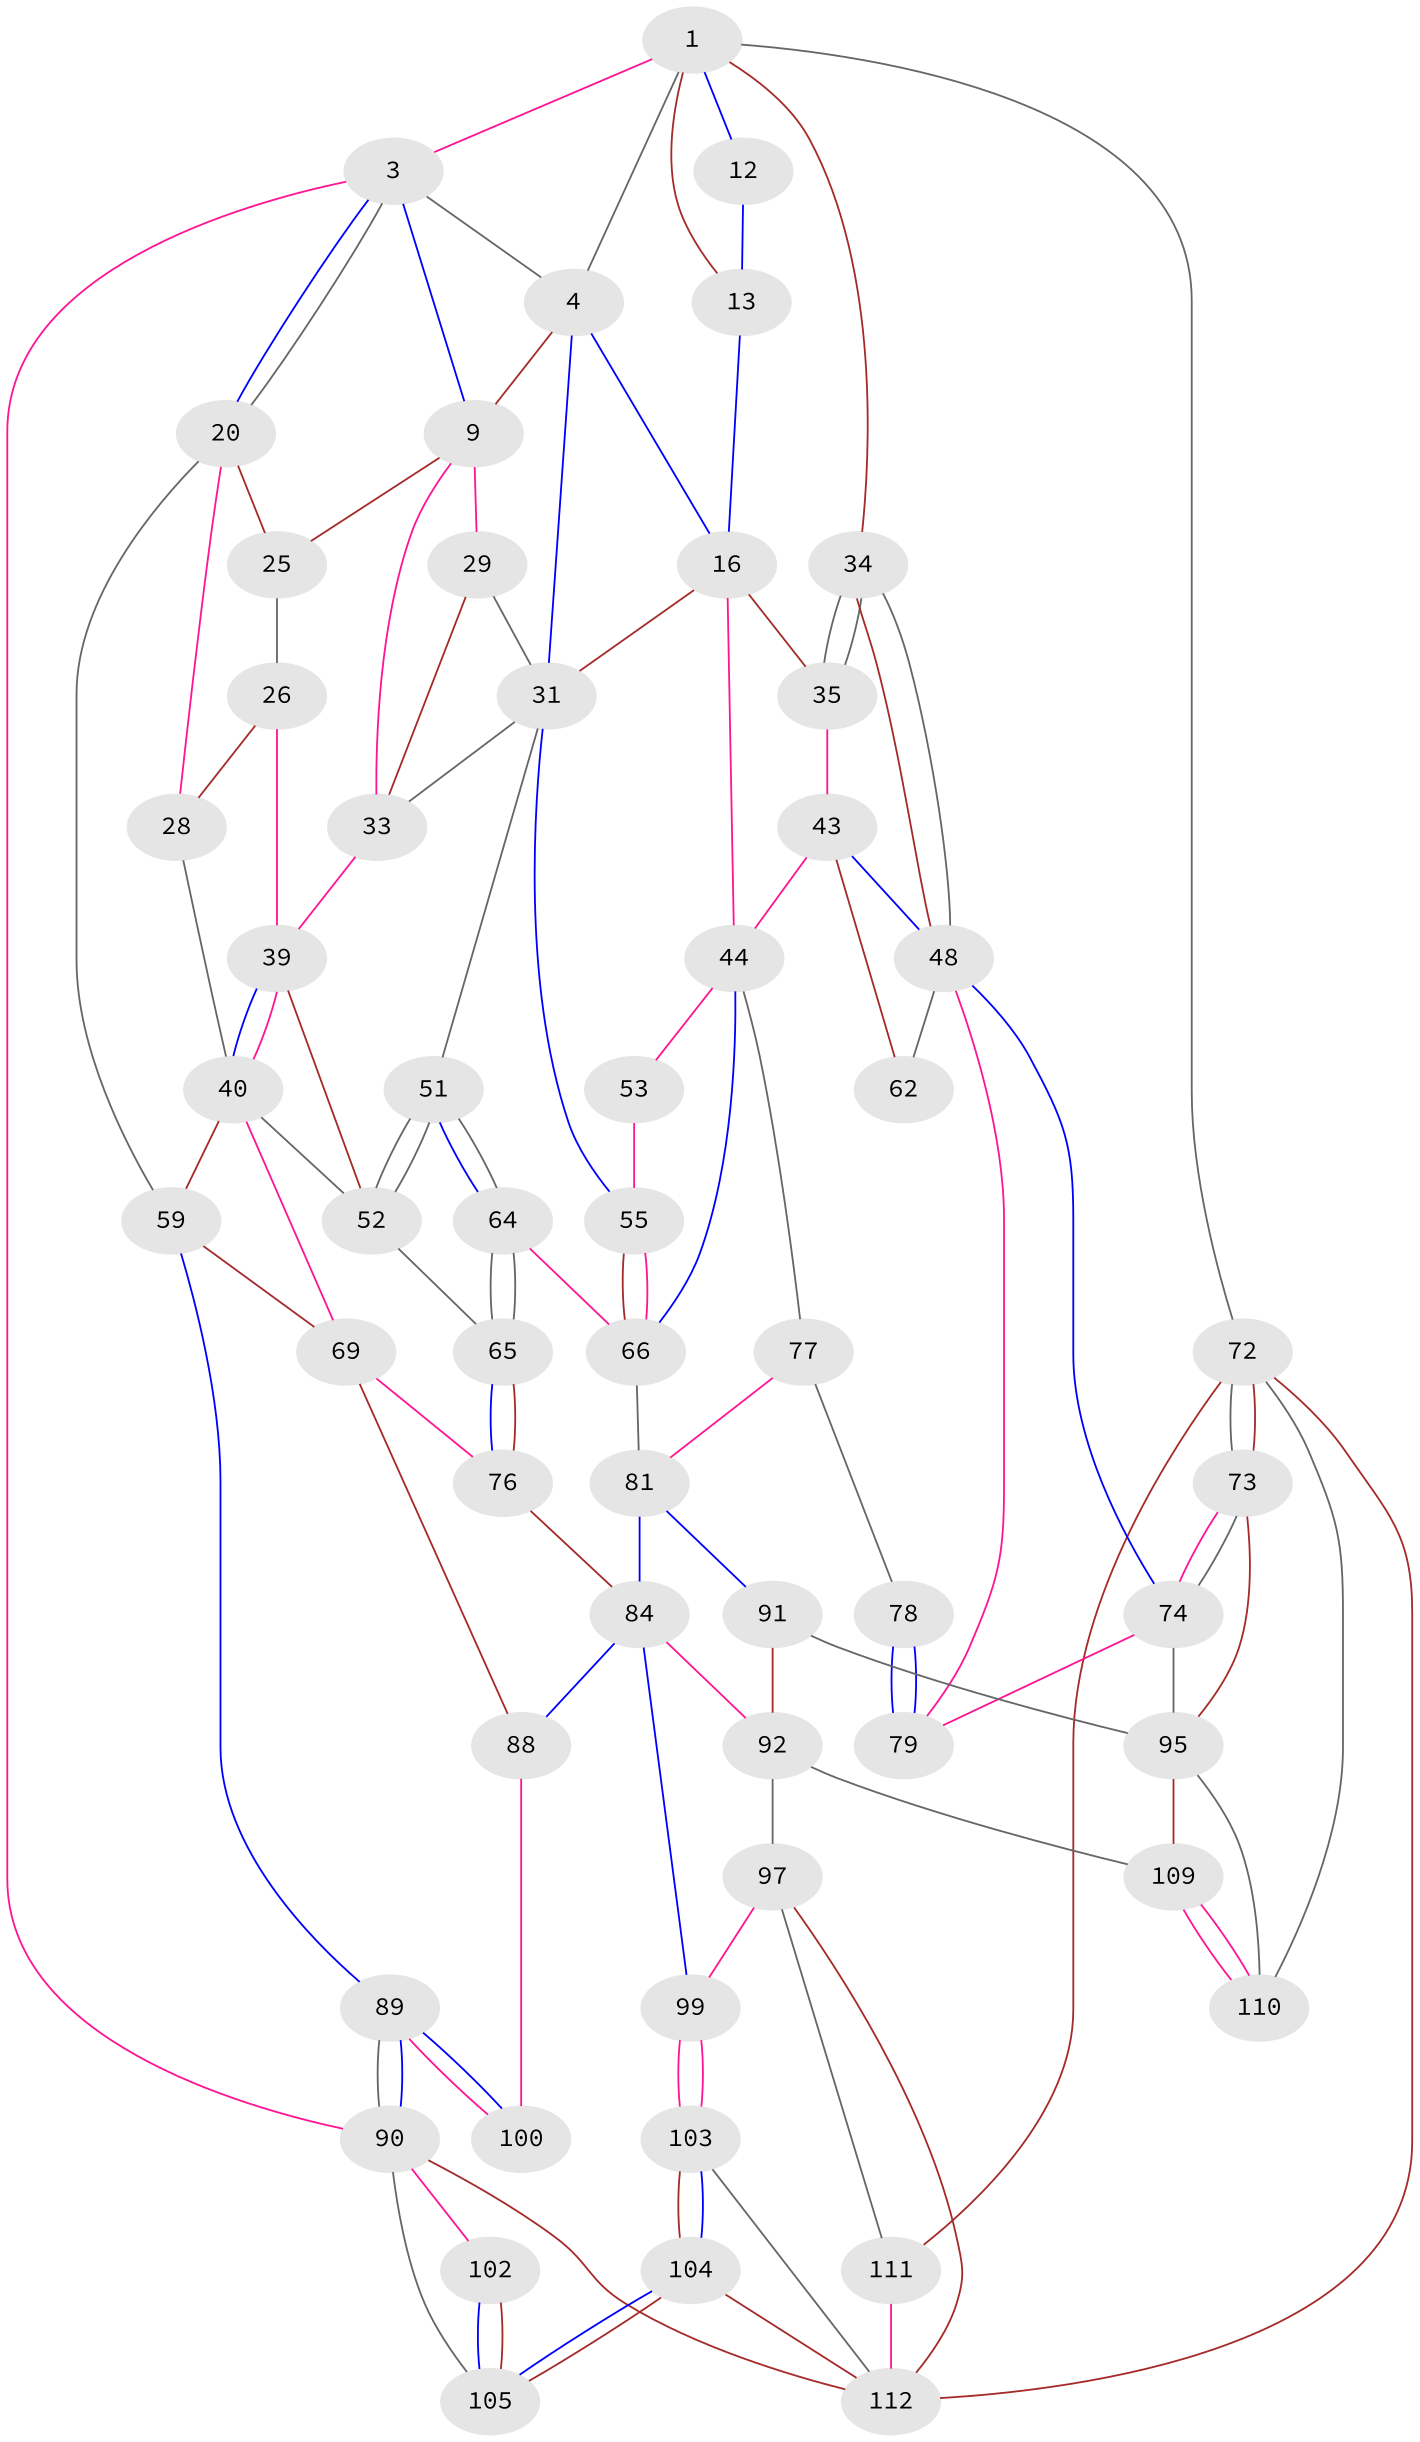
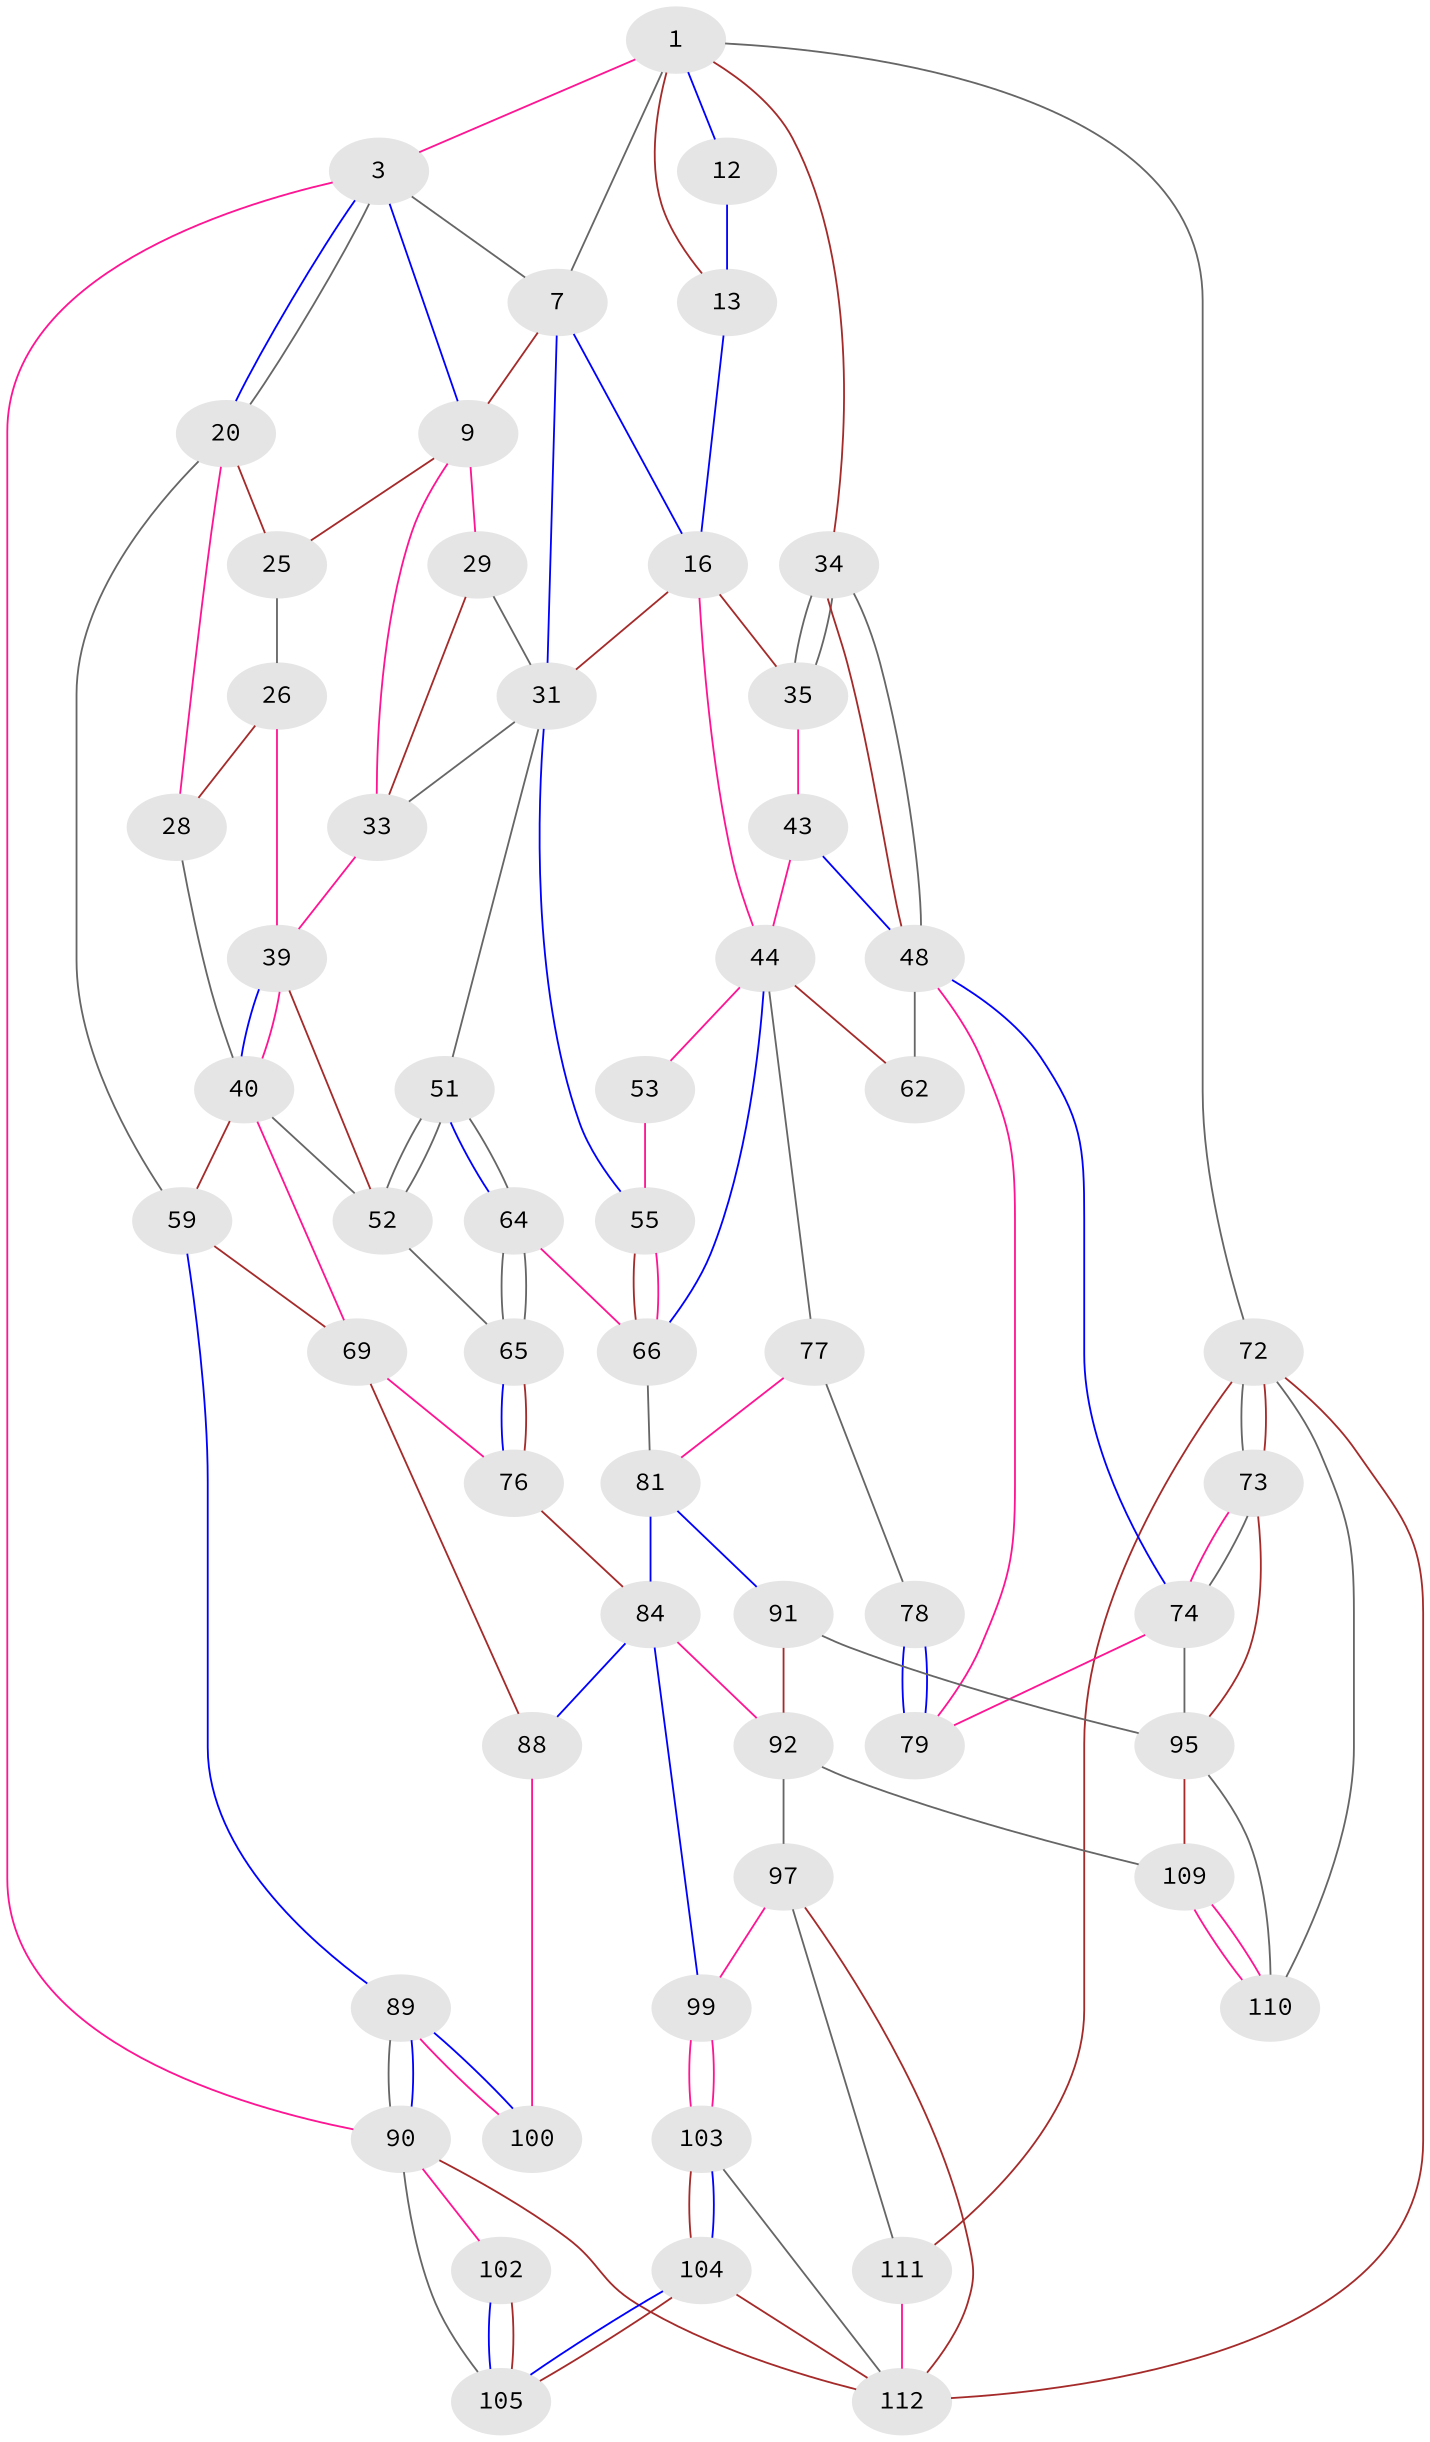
(574, 302) -> (558, 302)
(866, 959) -> (840, 1024)
